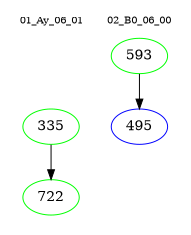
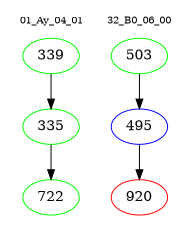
(52, 21) -> (52, 21)
(139, 21) -> (139, 21)
none -> (51, 56)
(139, 56) -> (139, 56)
none -> (139, 197)
